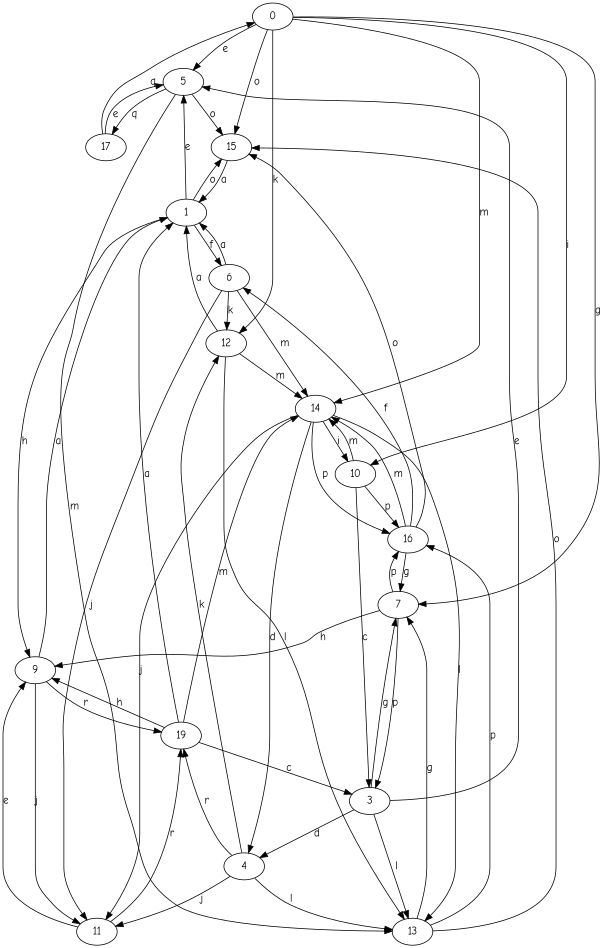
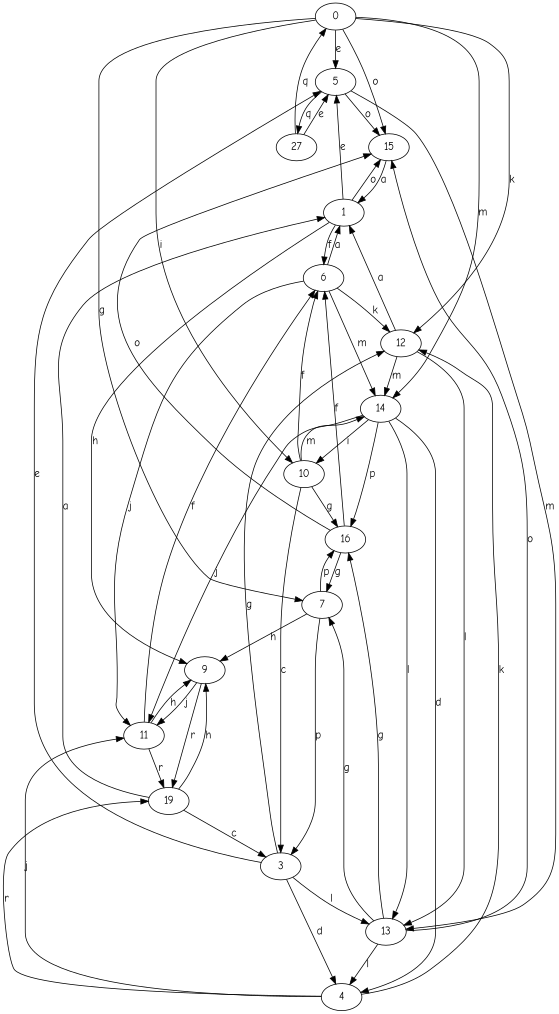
(106, 147) -> (297, 147)
none -> (301, 379)
(56, 435) -> none
(385, 465) -> none
none -> (194, 497)
(388, 507) -> (330, 507)
(221, 562) -> none
(381, 706) -> (245, 575)
(493, 736) -> (381, 736)
(6, 801) -> (173, 703)
(315, 915) -> (366, 961)
